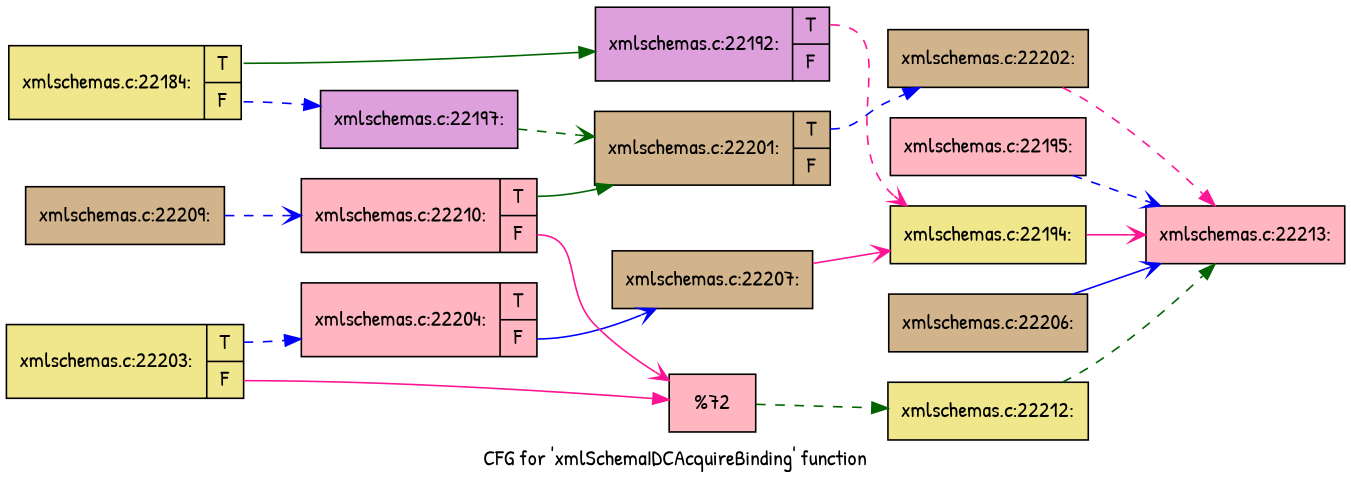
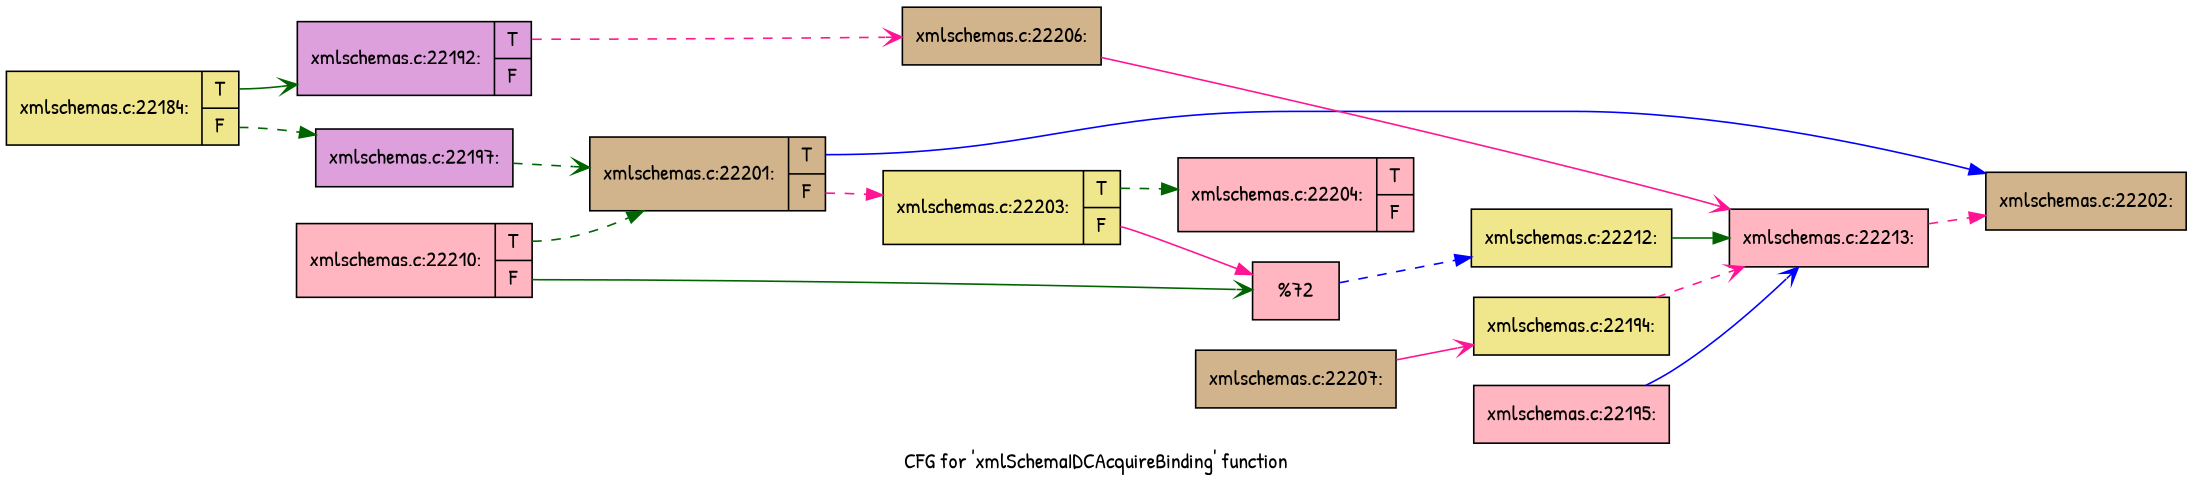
(411, 60) -> (260, 88)
(868, 102) -> (709, 39)
(274, 103) -> (269, 129)
(878, 107) -> (1399, 111)
(1136, 136) -> (1949, 221)
(1109, 188) -> (1720, 337)
none -> (846, 193)
(567, 194) -> (581, 234)
(125, 216) -> none
(1108, 235) -> (1692, 285)
(1109, 282) -> (1409, 128)
(584, 309) -> (884, 283)
(587, 333) -> none
(1136, 334) -> (1692, 238)
(264, 342) -> (1141, 188)
(814, 406) -> (1397, 272)
